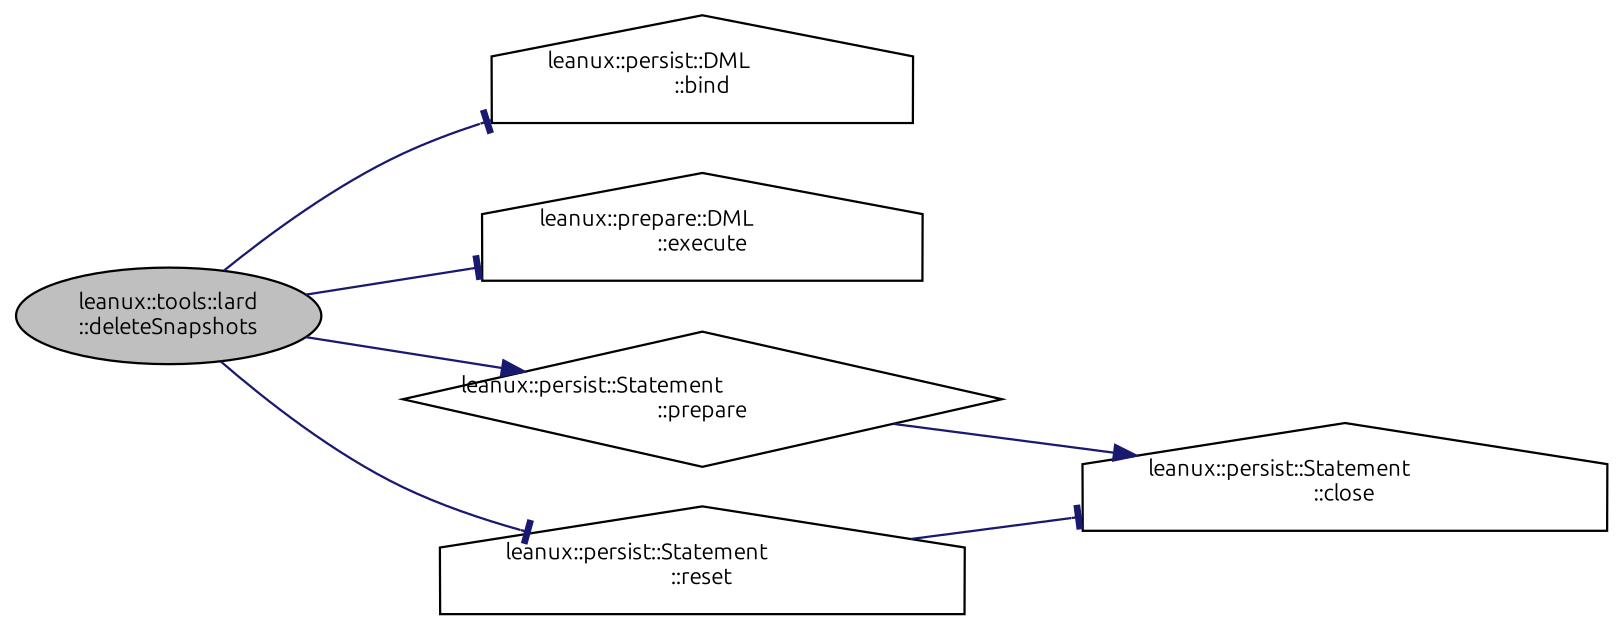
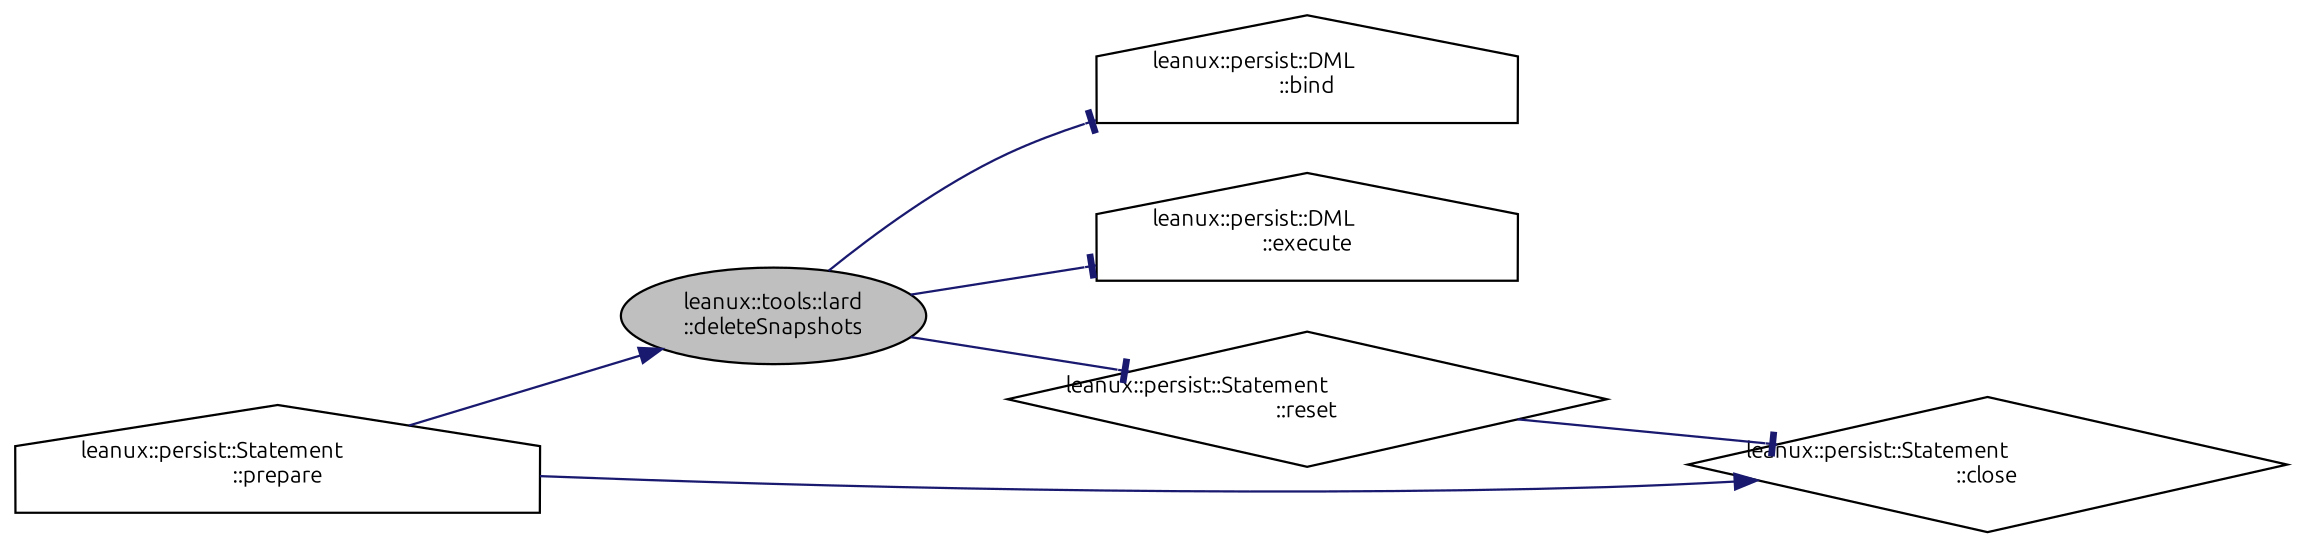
(702, 233) -> (1307, 233)
(404, 353) -> (525, 390)
(702, 399) -> (278, 465)
(1345, 483) -> (1988, 465)
(702, 566) -> (1307, 399)
